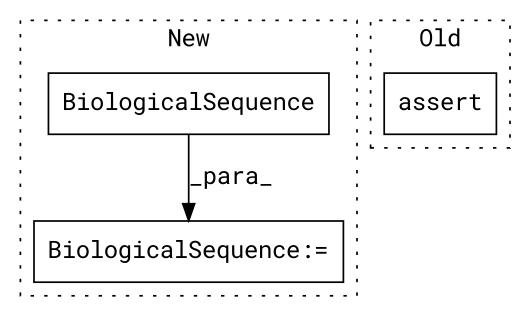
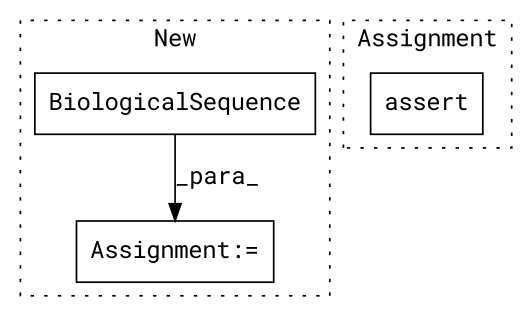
(440, 40) -> (428, 40)
(189, 252) -> (175, 252)
